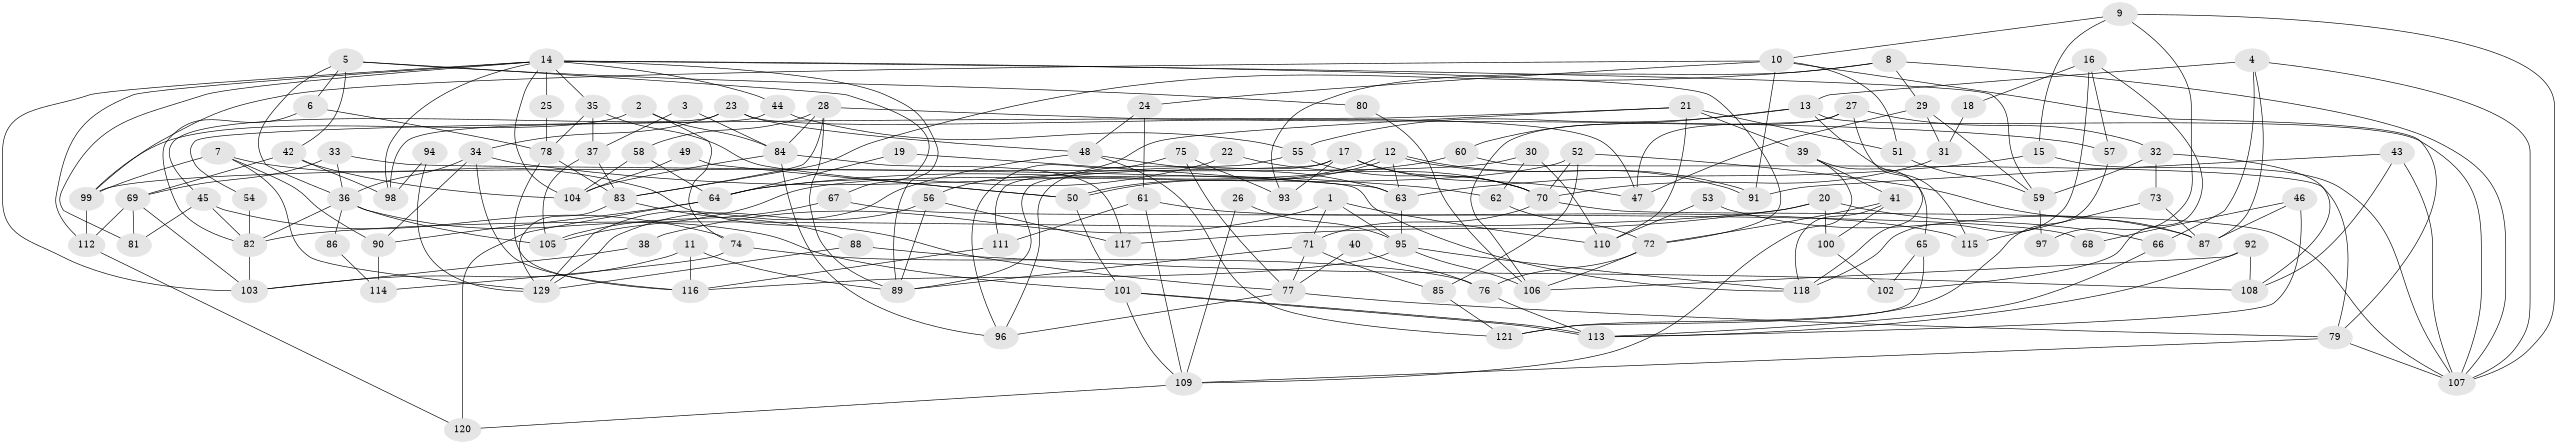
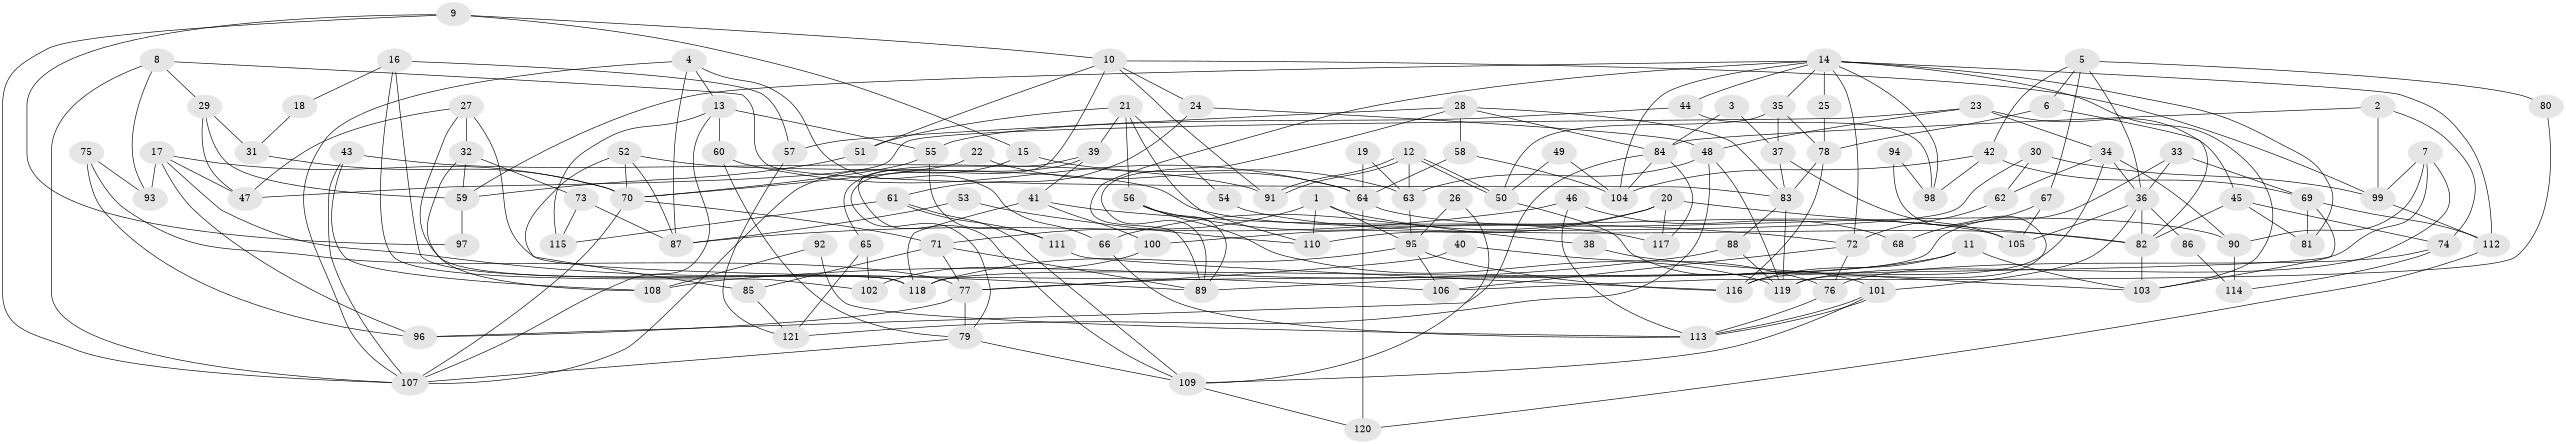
(1912, 273) -> none
(542, 291) -> (1783, 291)
